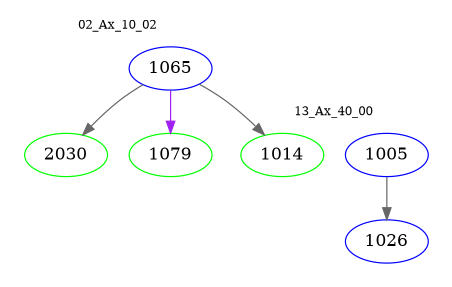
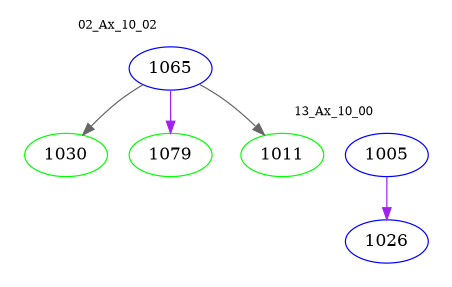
(334, 112) -> (334, 112)
(66, 155) -> (66, 155)
(282, 155) -> (282, 155)
(387, 192) -> (387, 192)
